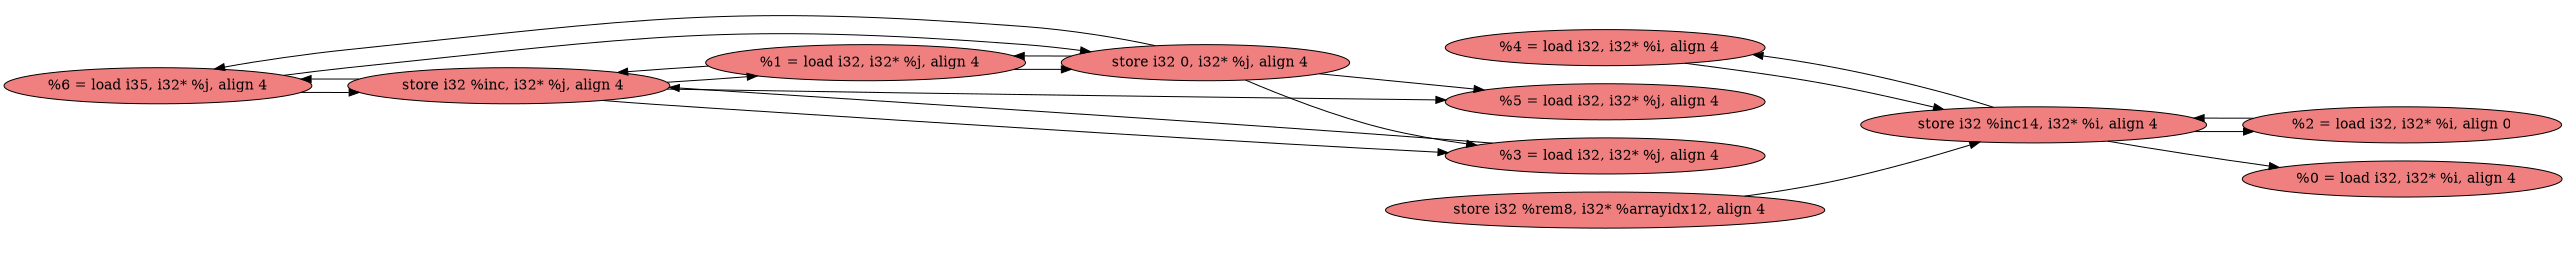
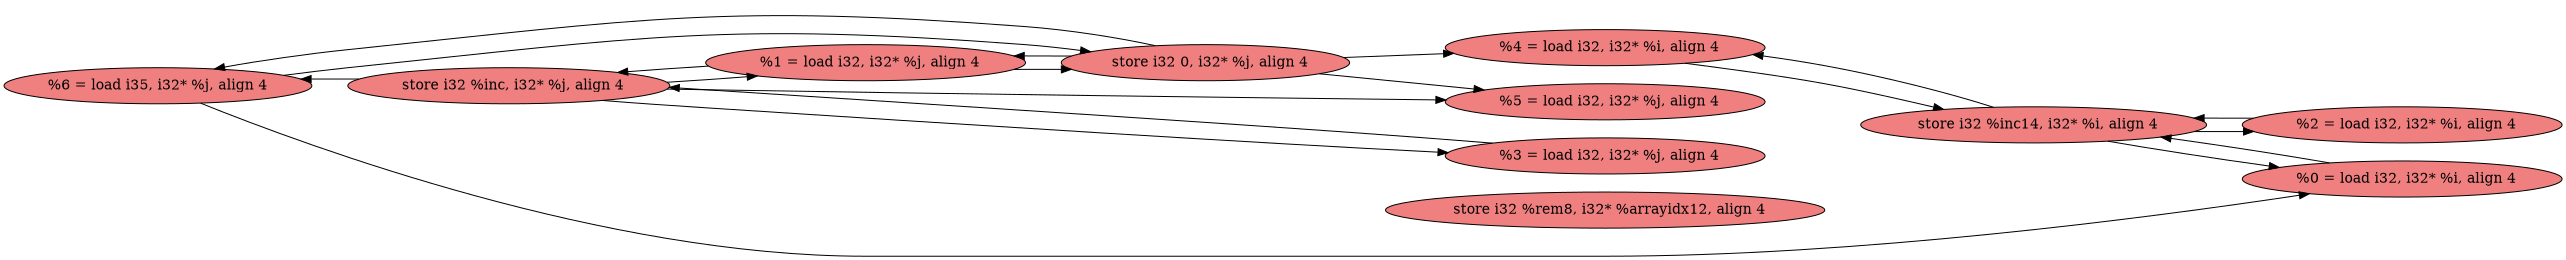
(325, 93) -> (1241, 256)
(1354, 120) -> (1393, 56)
(2402, 125) -> (2402, 125)
(1858, 176) -> (2250, 150)
